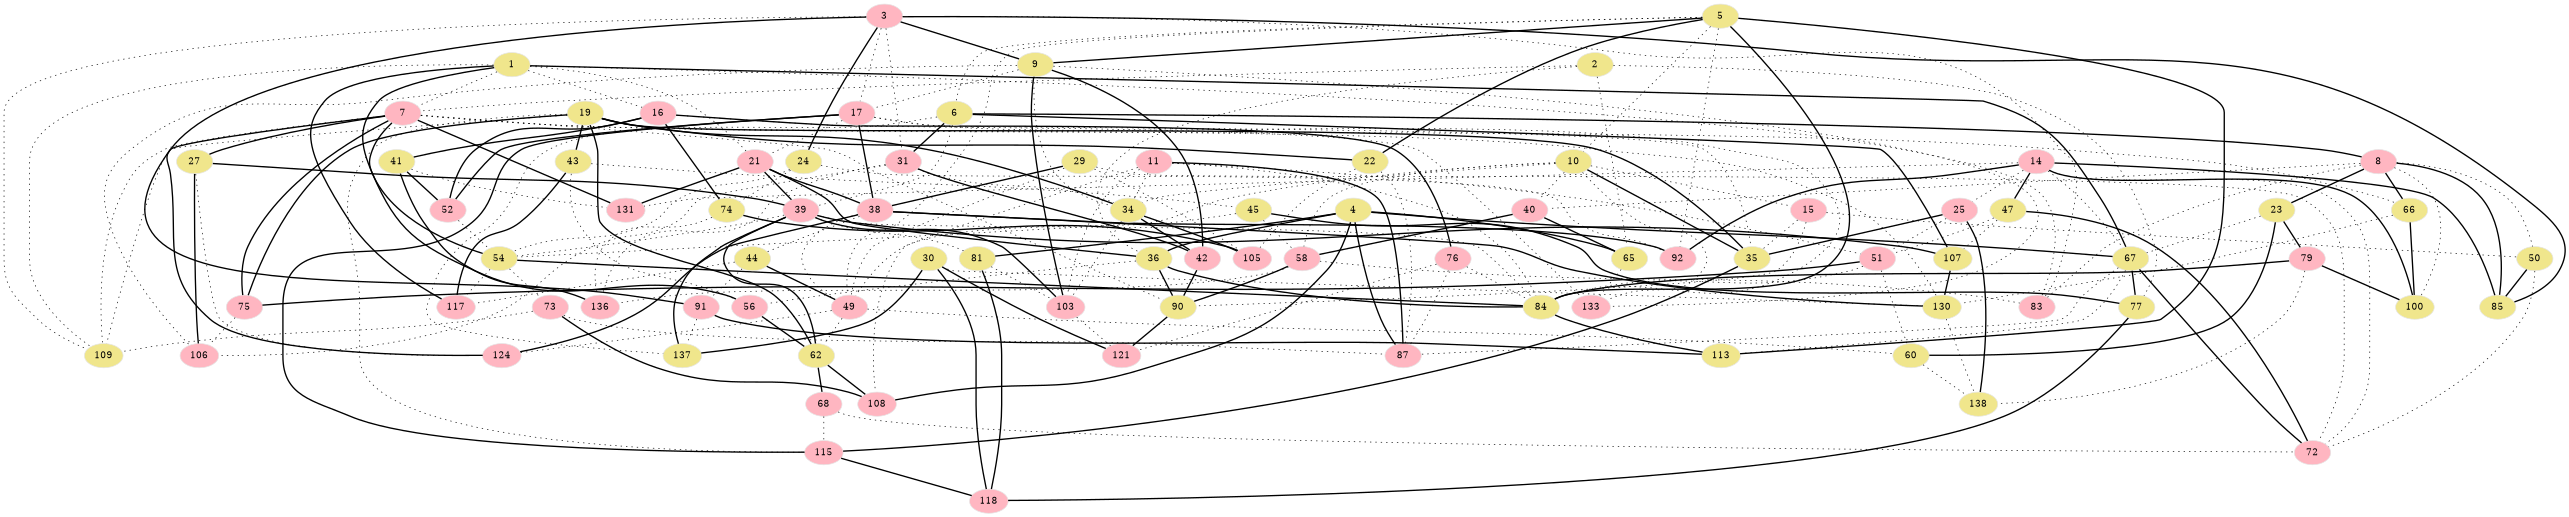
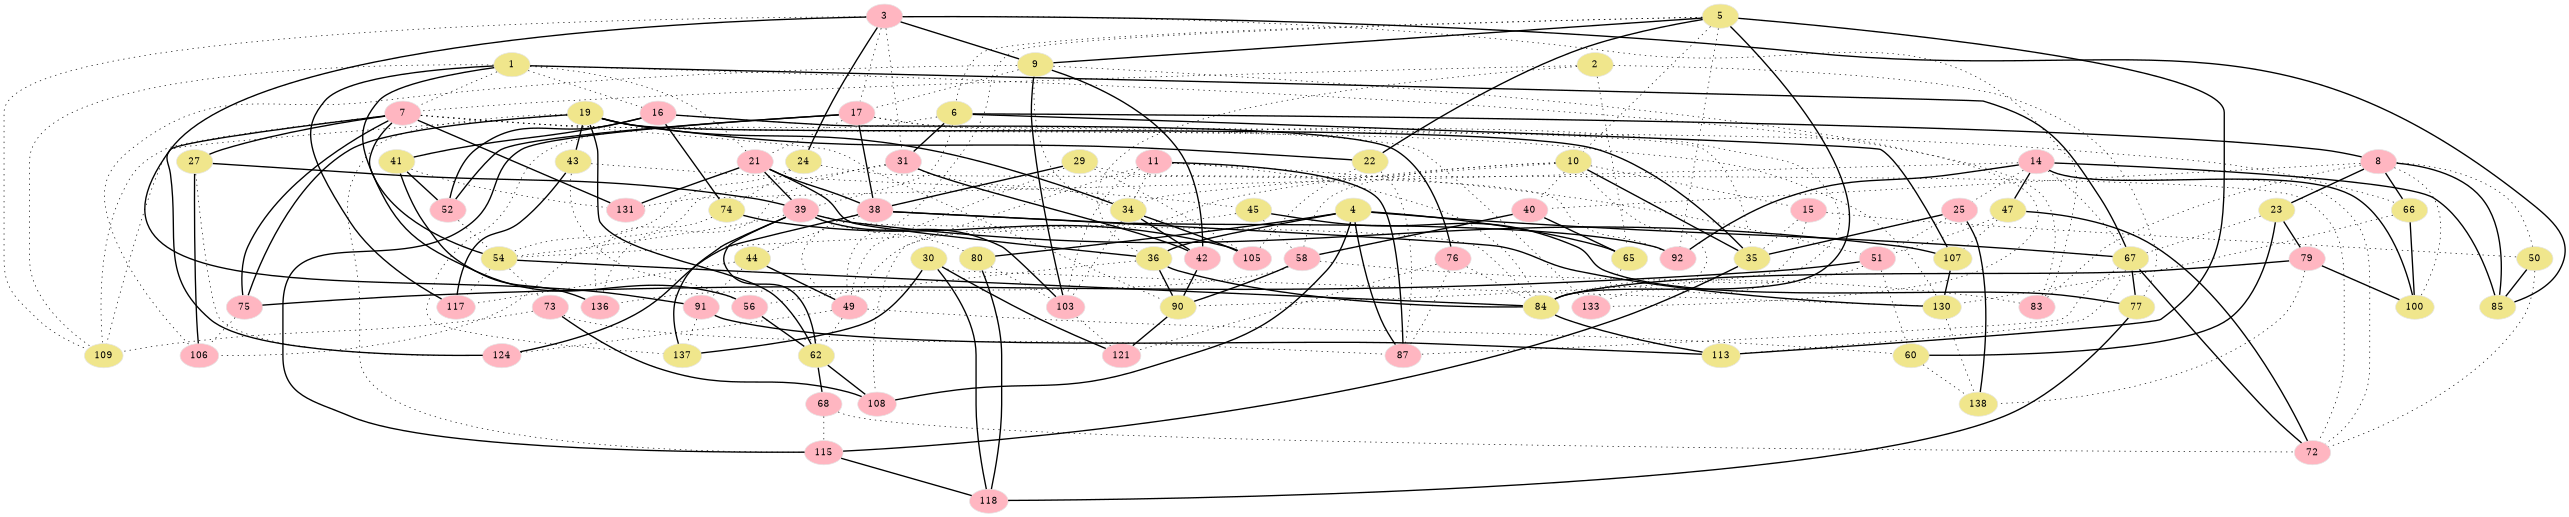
(977, 259) -> (977, 259)
